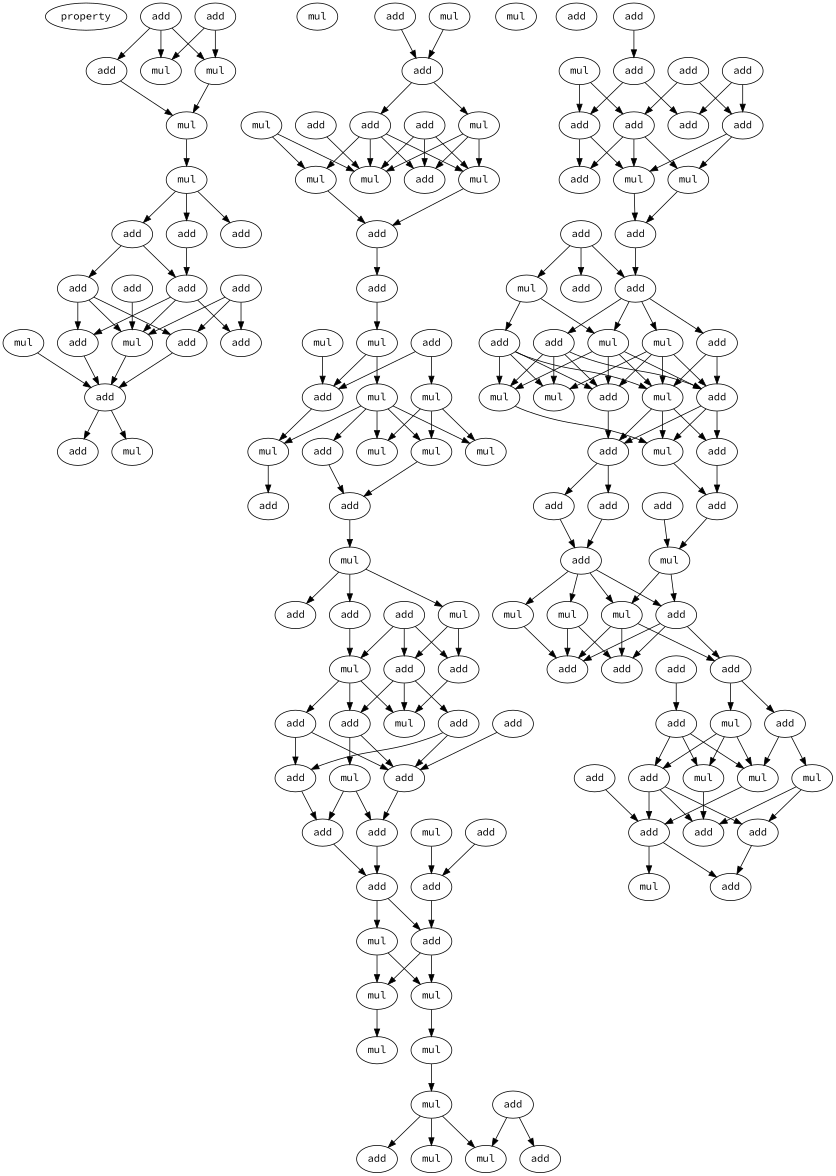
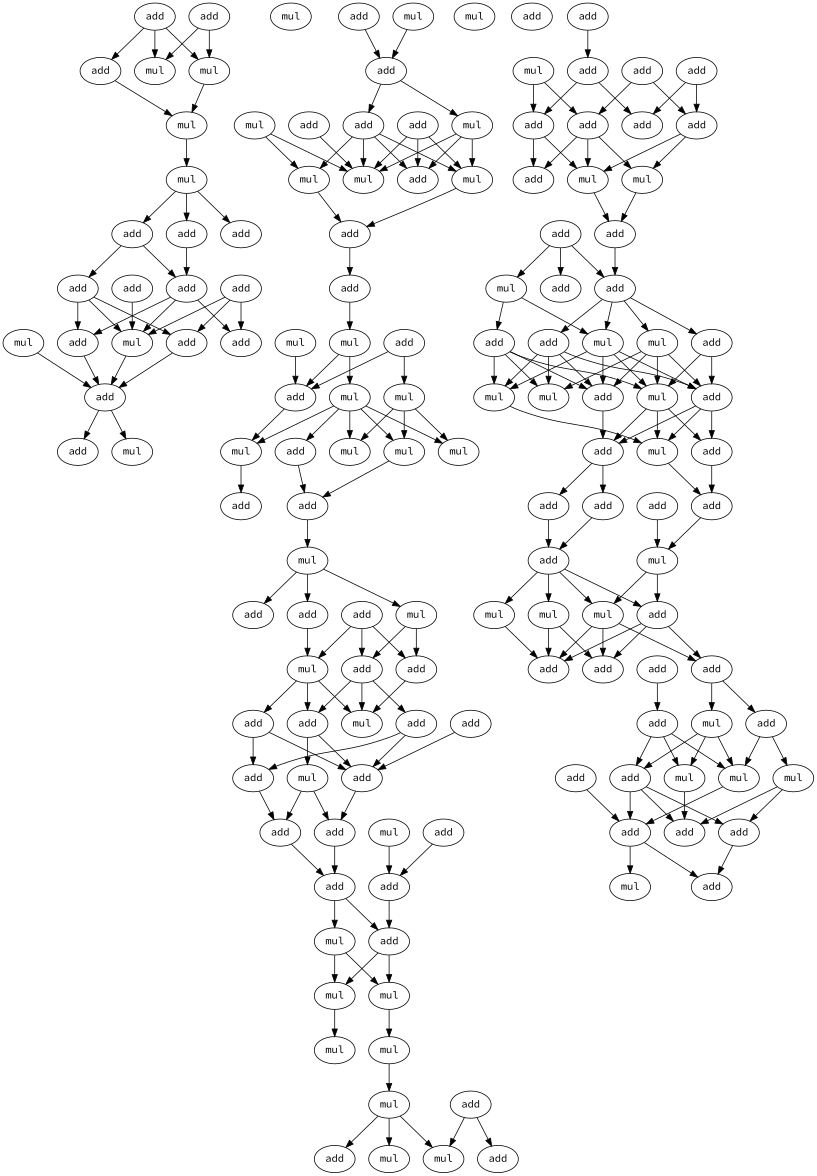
(86, 17) -> none
